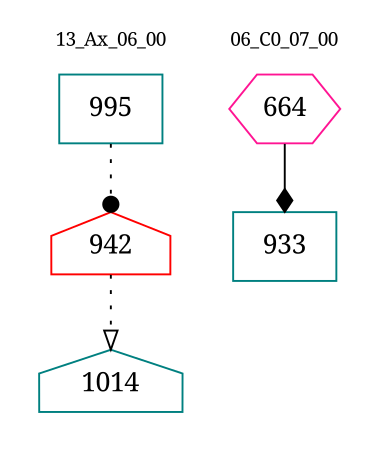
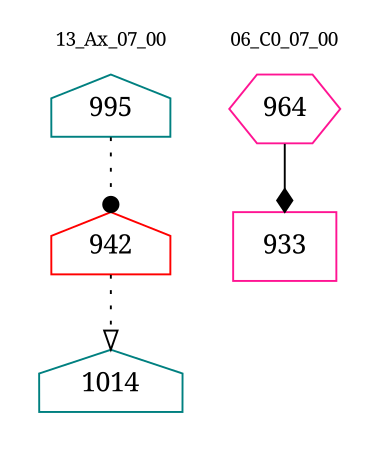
(111, 41) -> (111, 41)
(111, 109) -> (111, 109)
(285, 109) -> (285, 109)
(285, 247) -> (285, 247)
